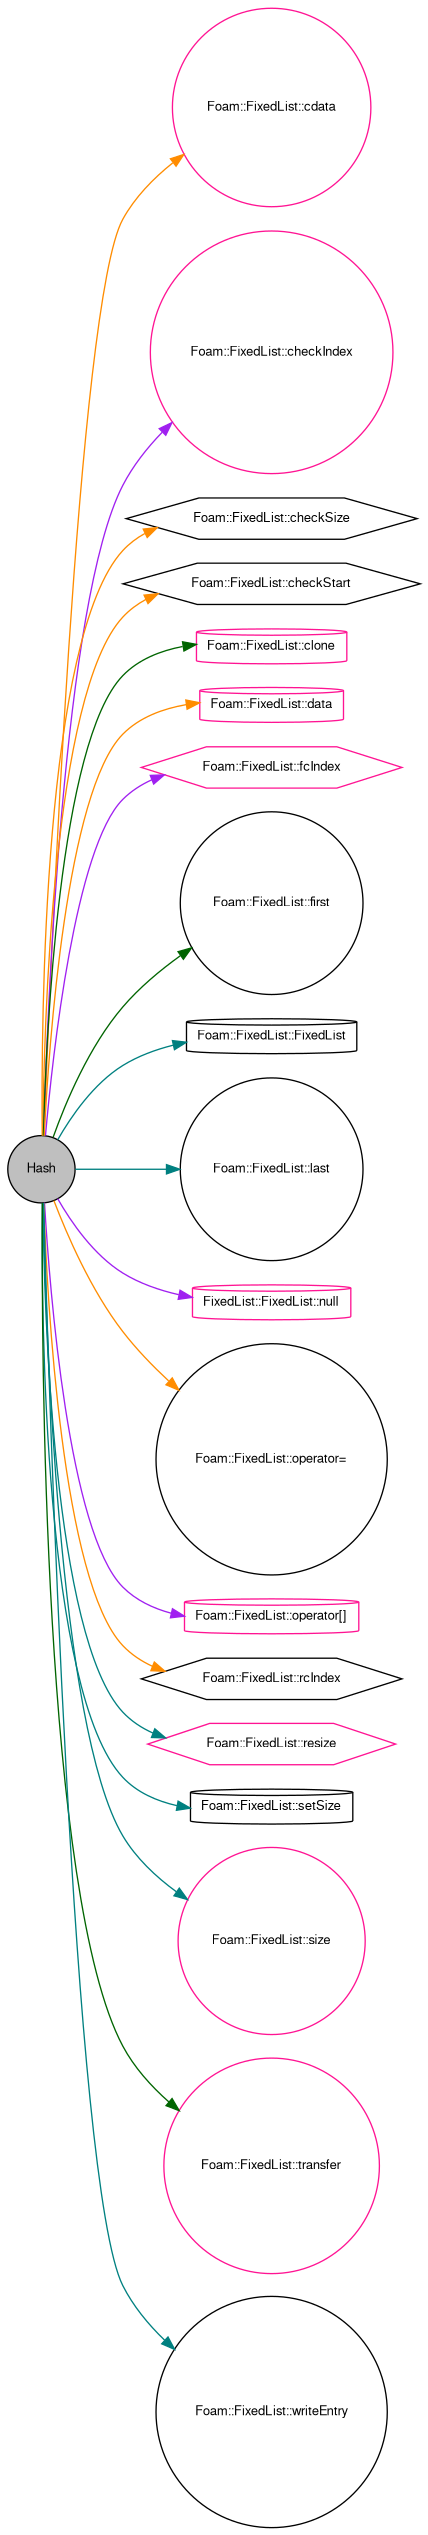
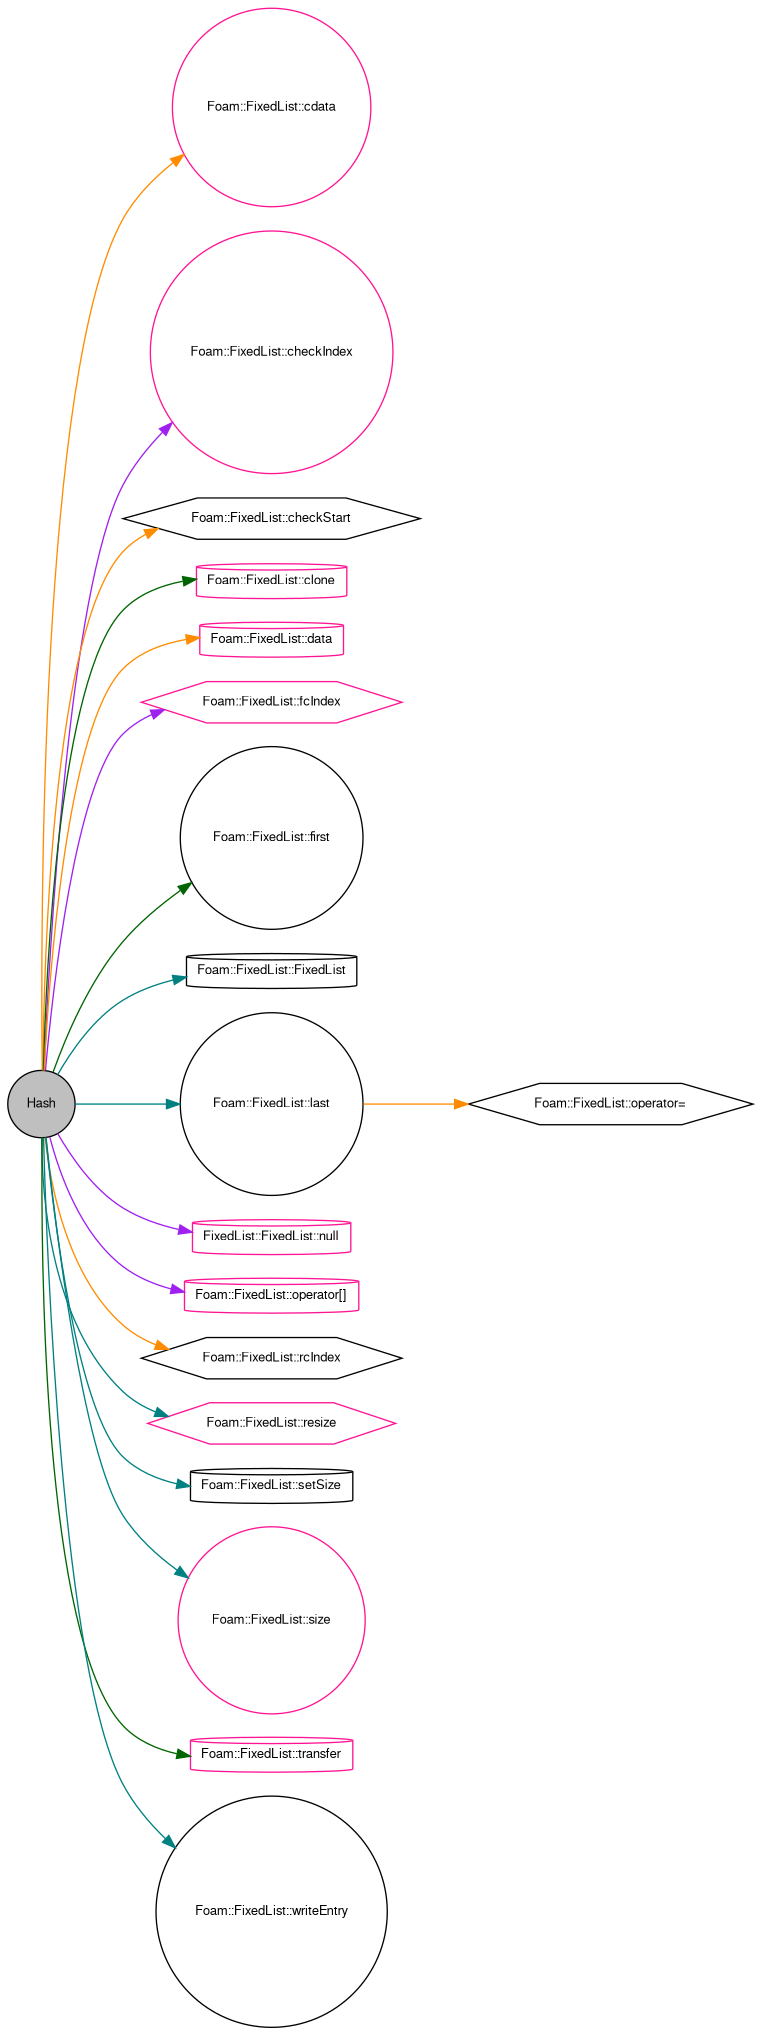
(272, 519) -> none
(100, 1298) -> (409, 1104)
(272, 1459) -> (611, 1104)
(272, 2166) -> (272, 1755)
